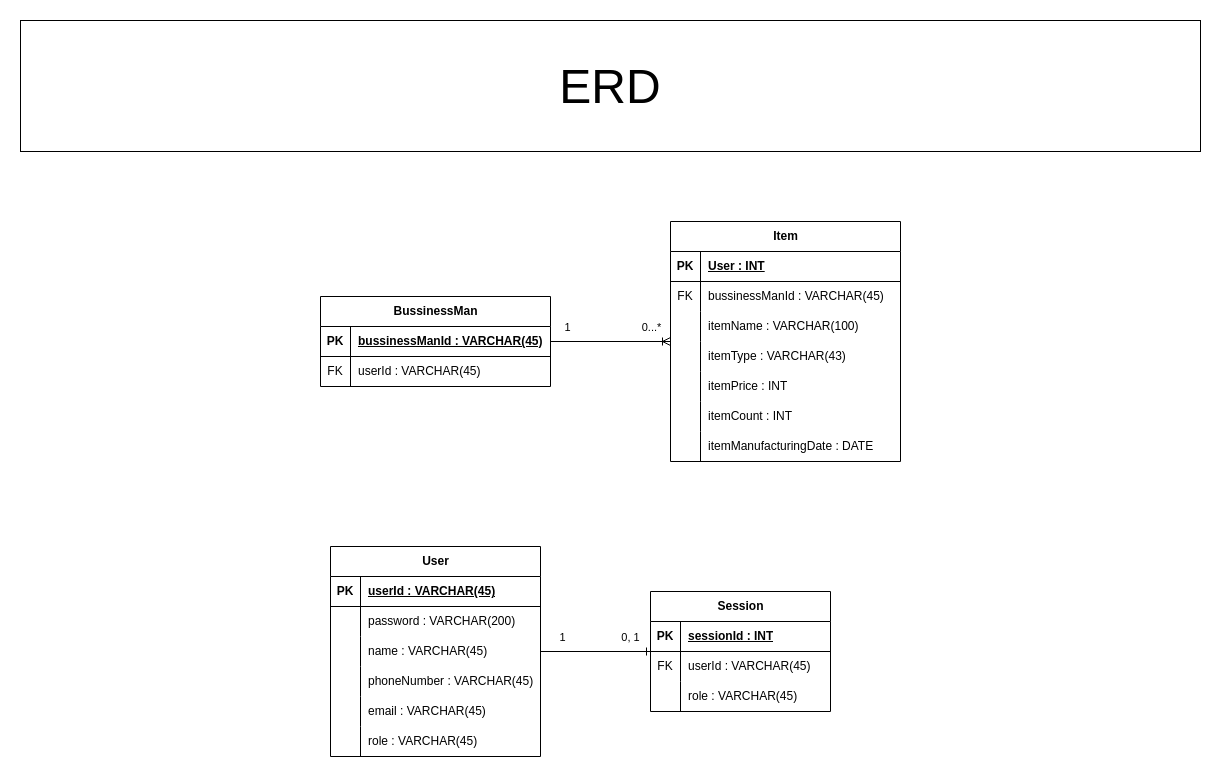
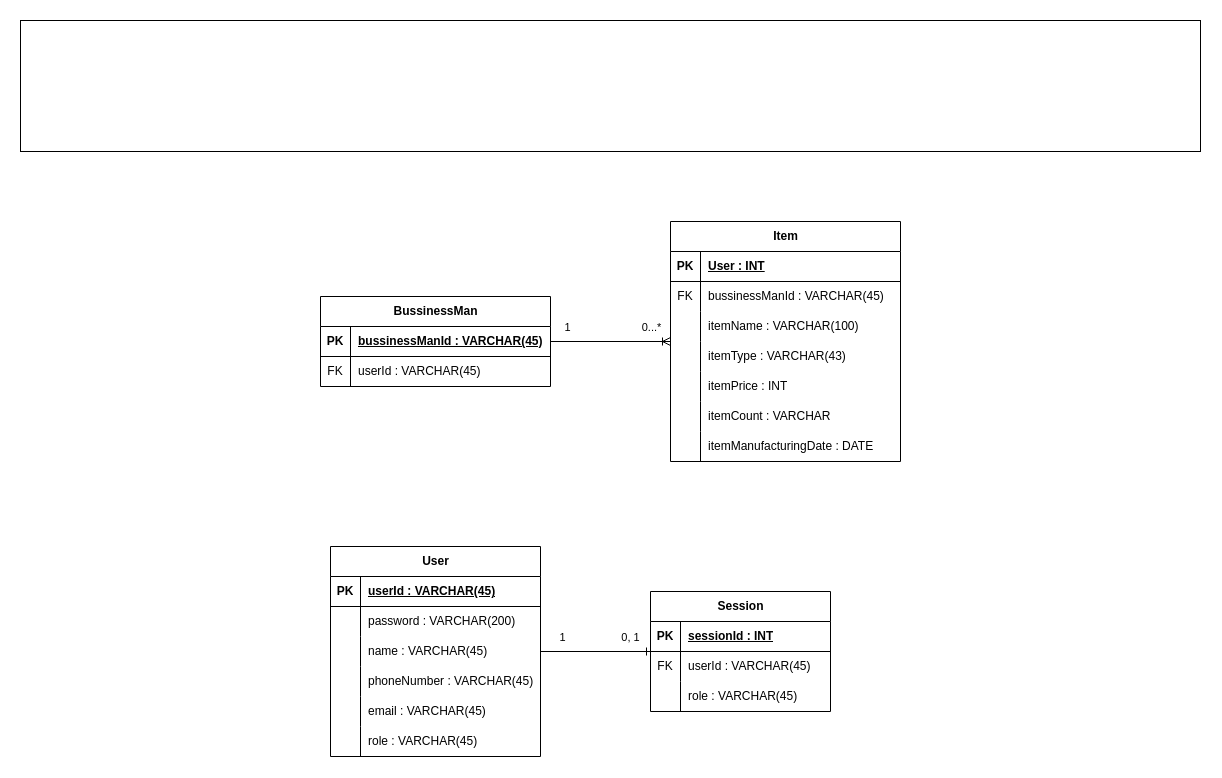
(611, 86) -> none
(753, 417) -> (766, 417)
